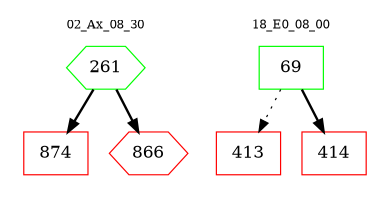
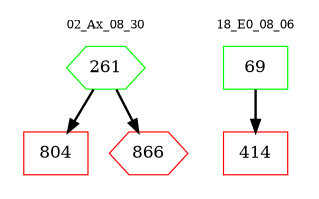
(291, 26) -> (256, 26)
(56, 153) -> (56, 153)
(248, 153) -> none
